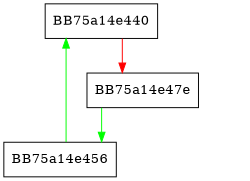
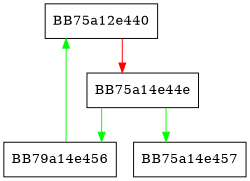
(101, 21) -> (101, 21)
(143, 90) -> (143, 90)
(60, 160) -> (60, 160)
none -> (190, 160)
